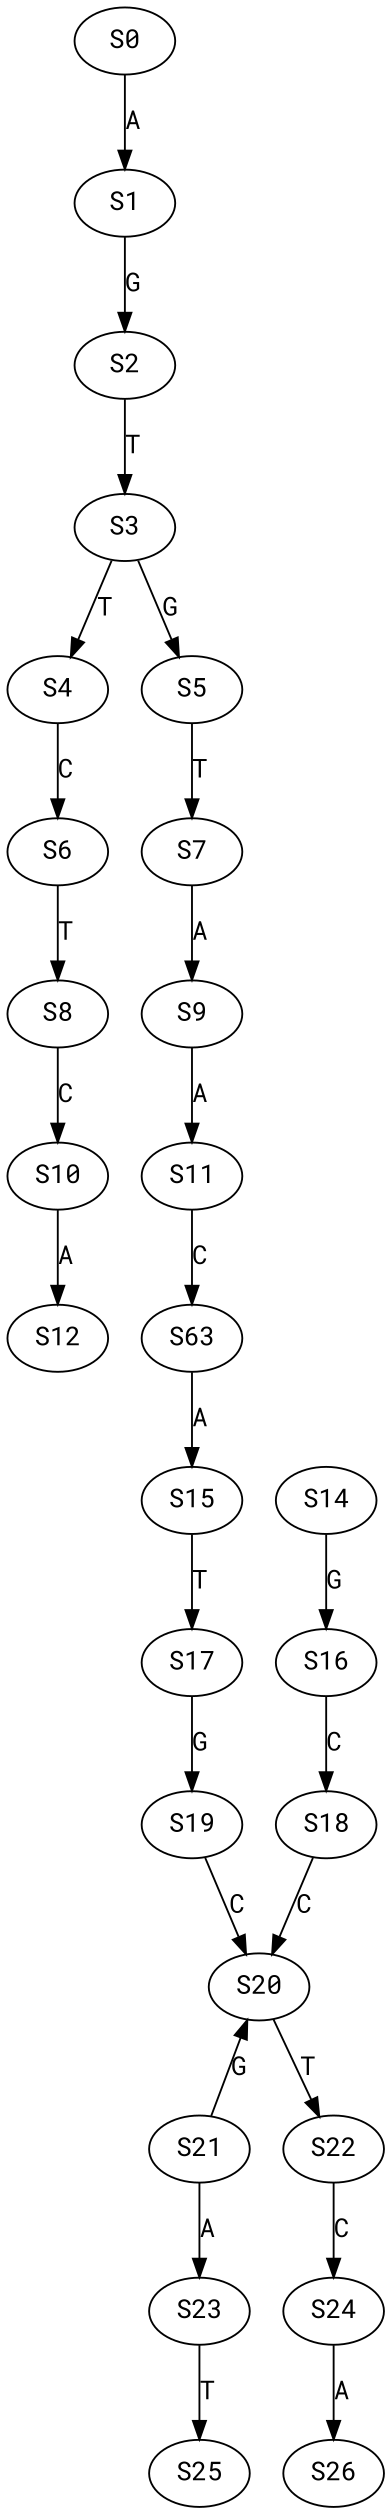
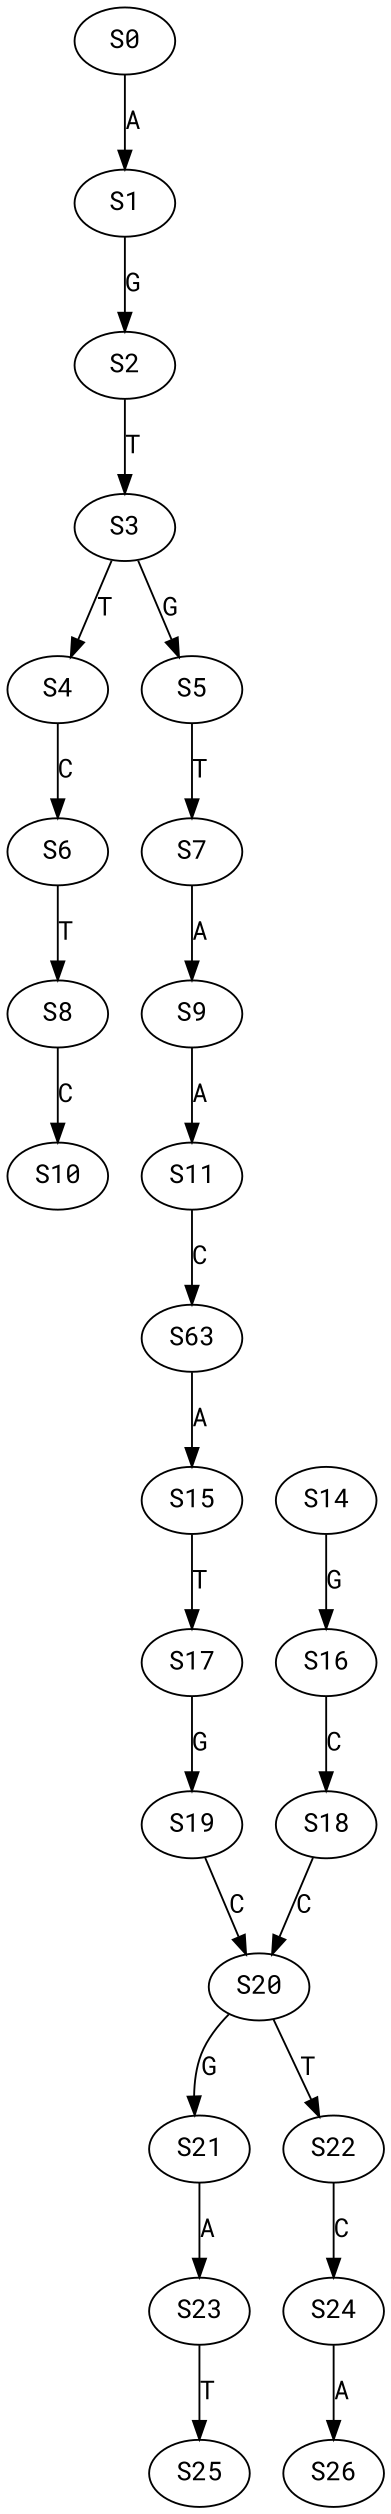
(58, 1338) -> none
(226, 2077) -> (202, 2051)
